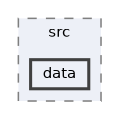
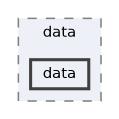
(60, 33) -> (60, 33)
